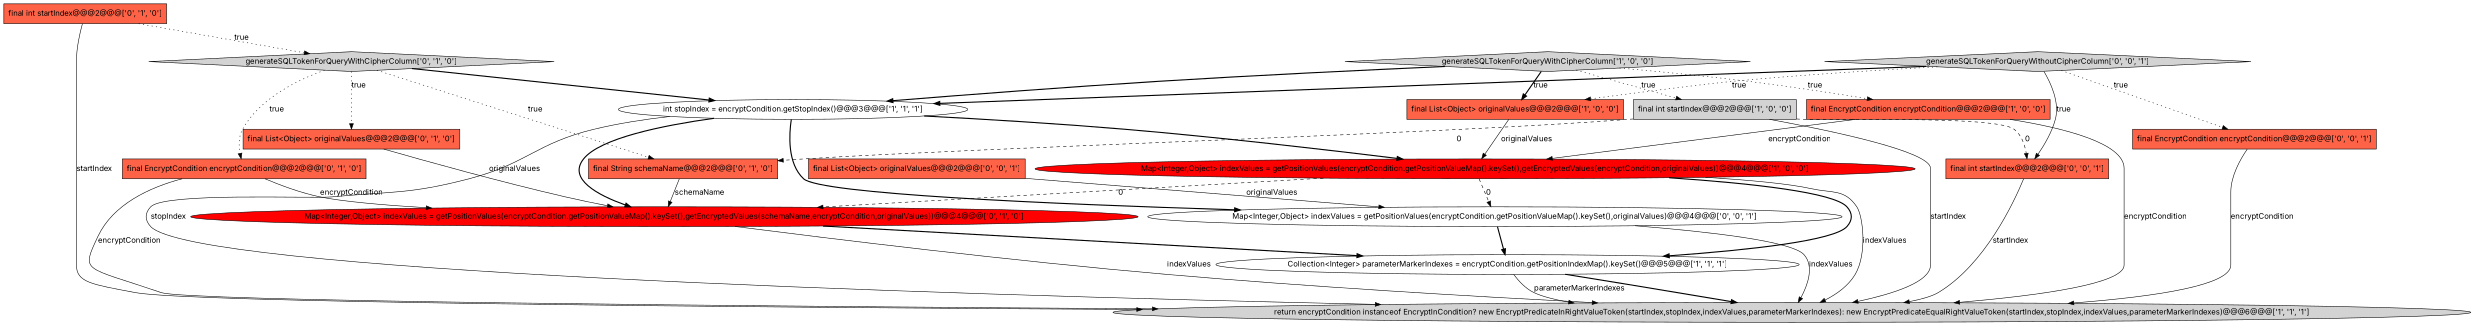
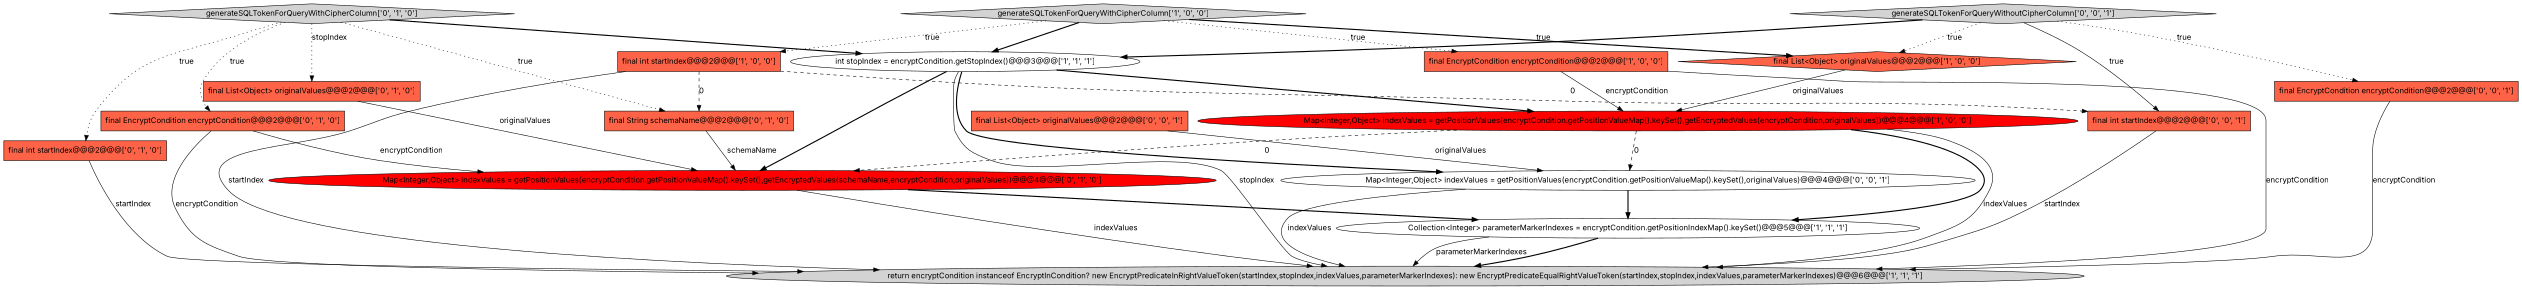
(221, 38) -> (168, 56)
(359, 86) -> (329, 38)
(1515, 109) -> (1877, 62)
(1715, 109) -> (699, 62)
